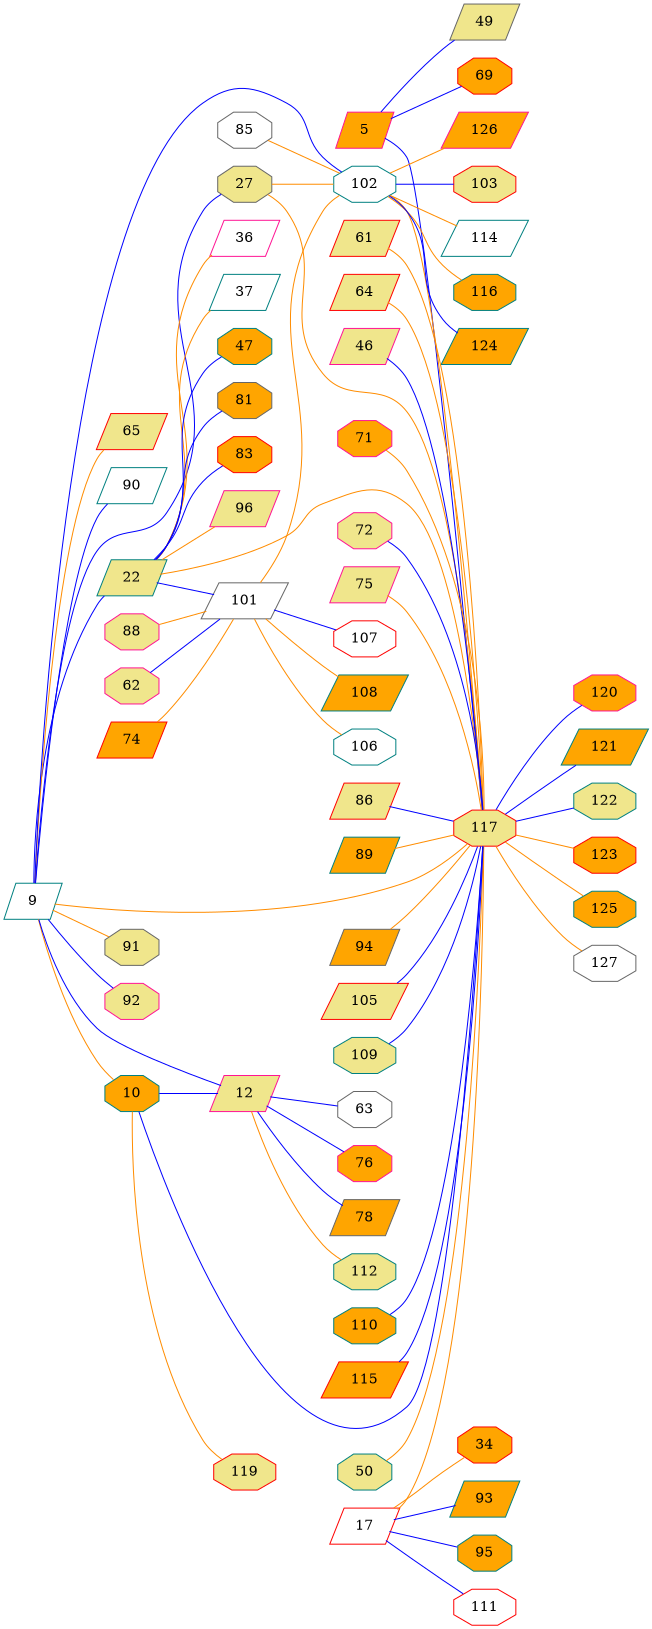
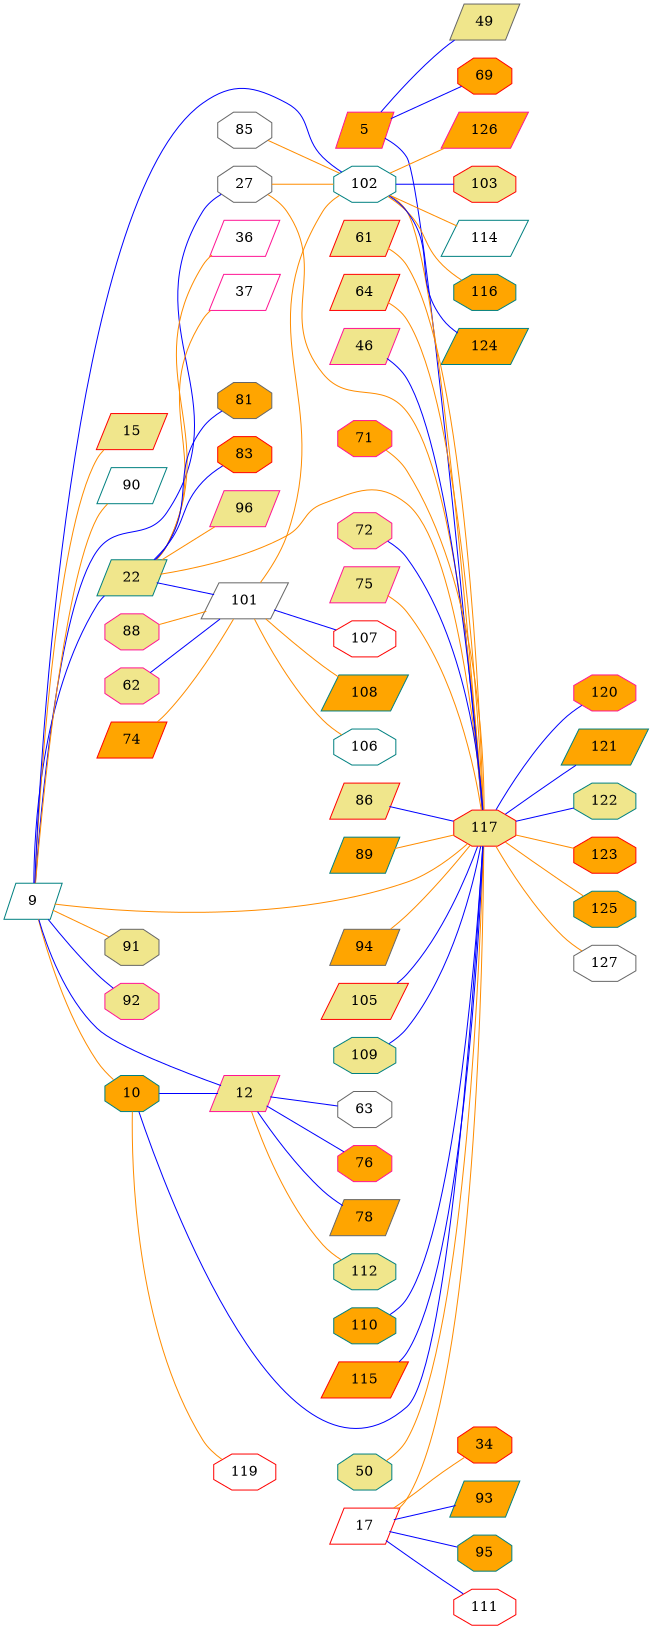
(245, 184) -> (245, 184)
(245, 292) -> (245, 292)
(245, 346) -> none
(132, 432) -> (132, 432)
(57, 690) -> (57, 690)
(245, 1472) -> (245, 1472)
